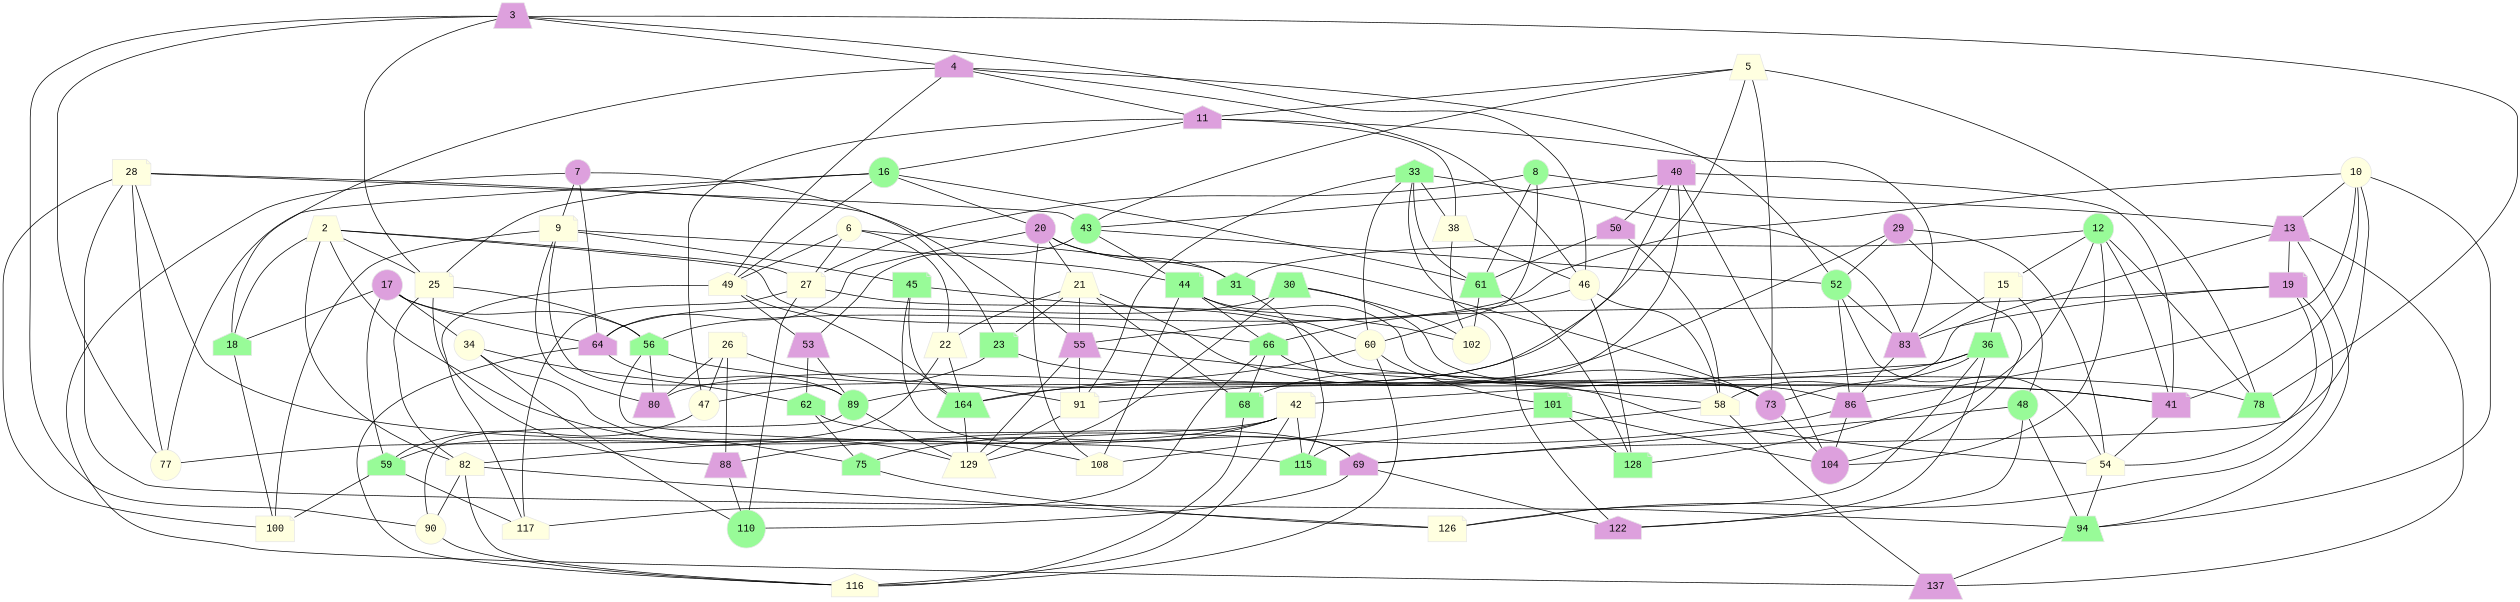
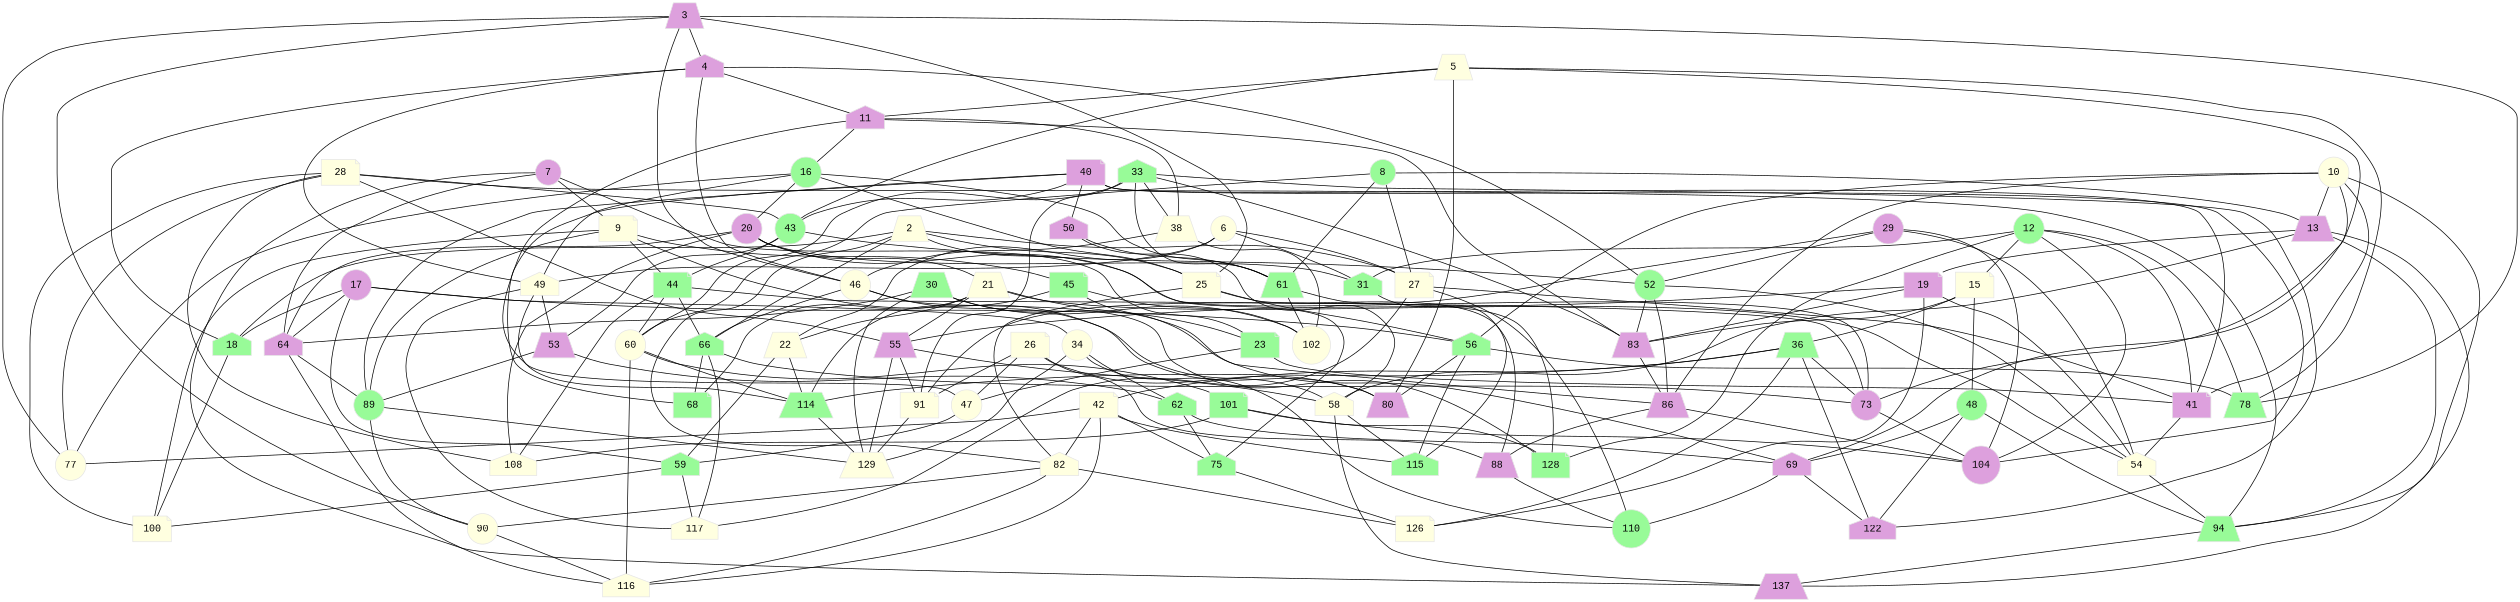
(963, 405) -> (806, 405)
(1091, 553) -> none
